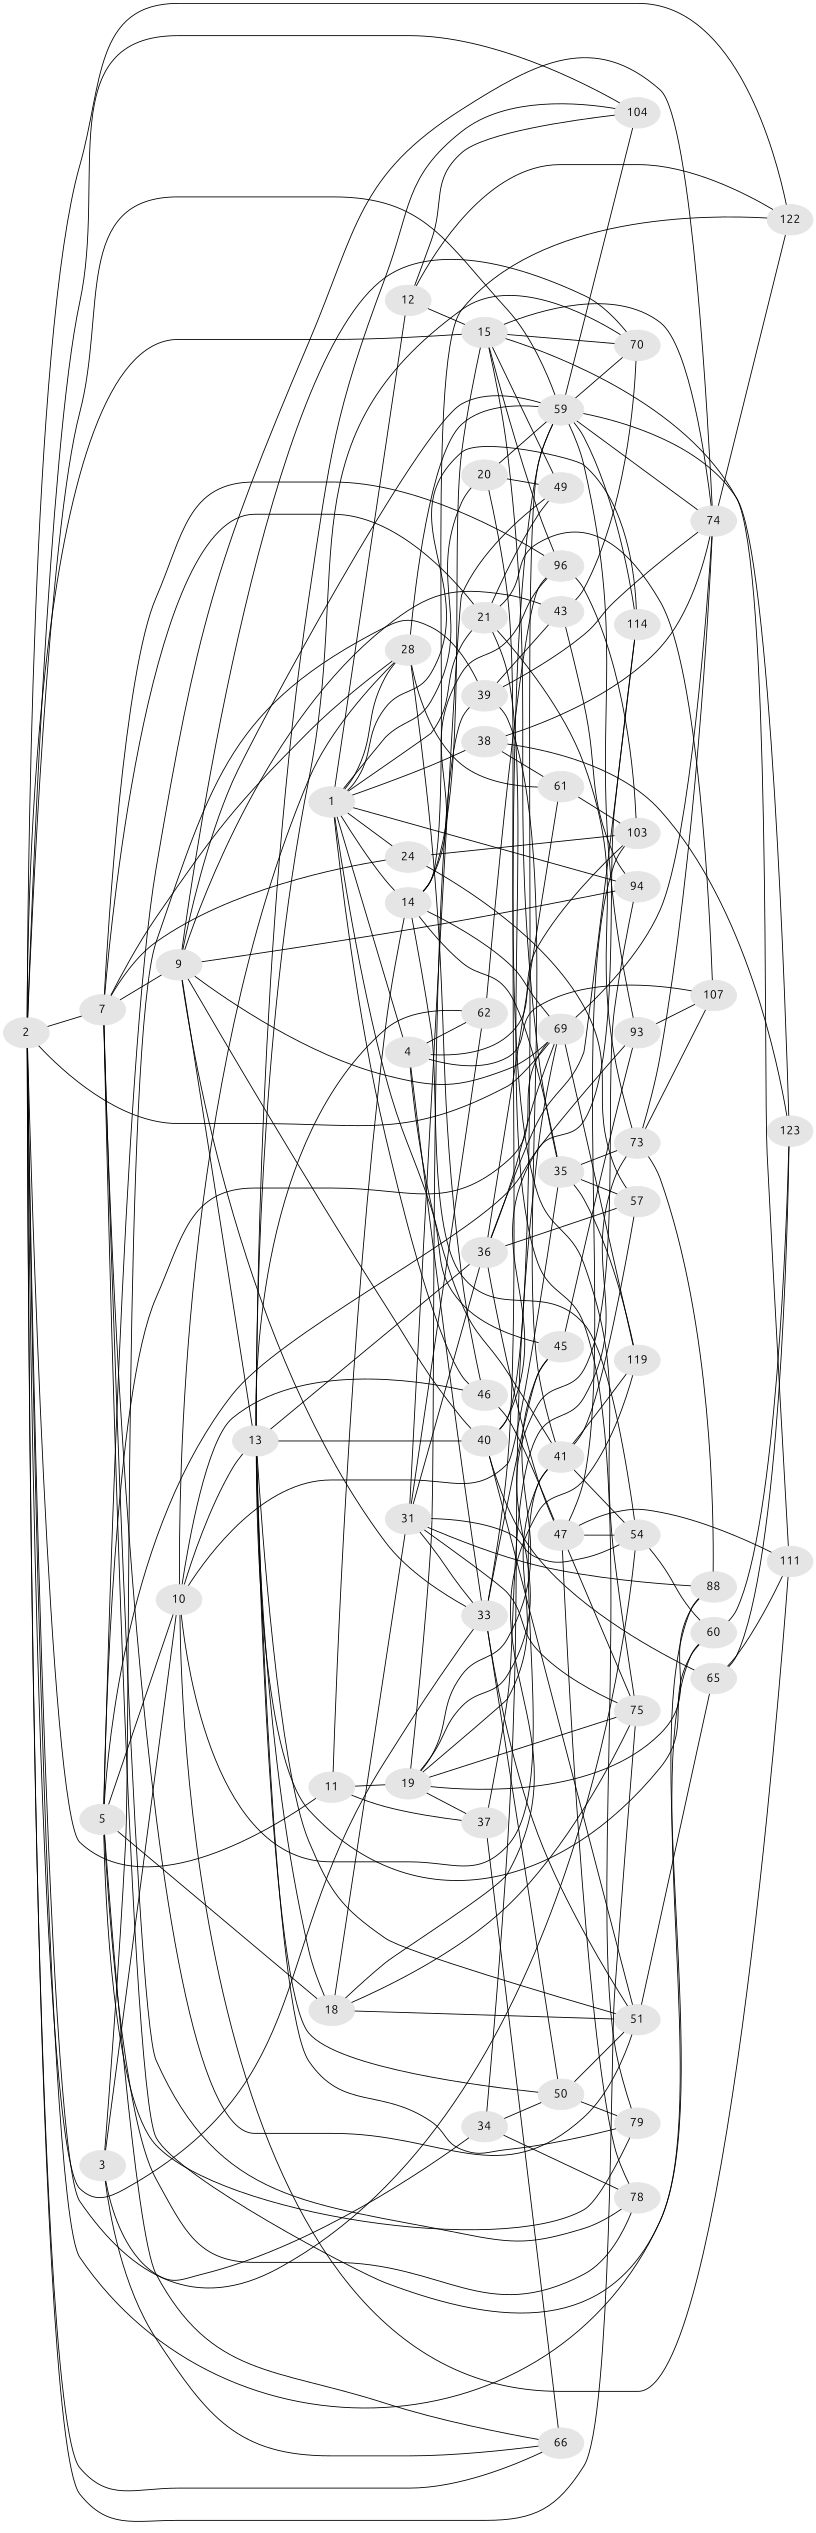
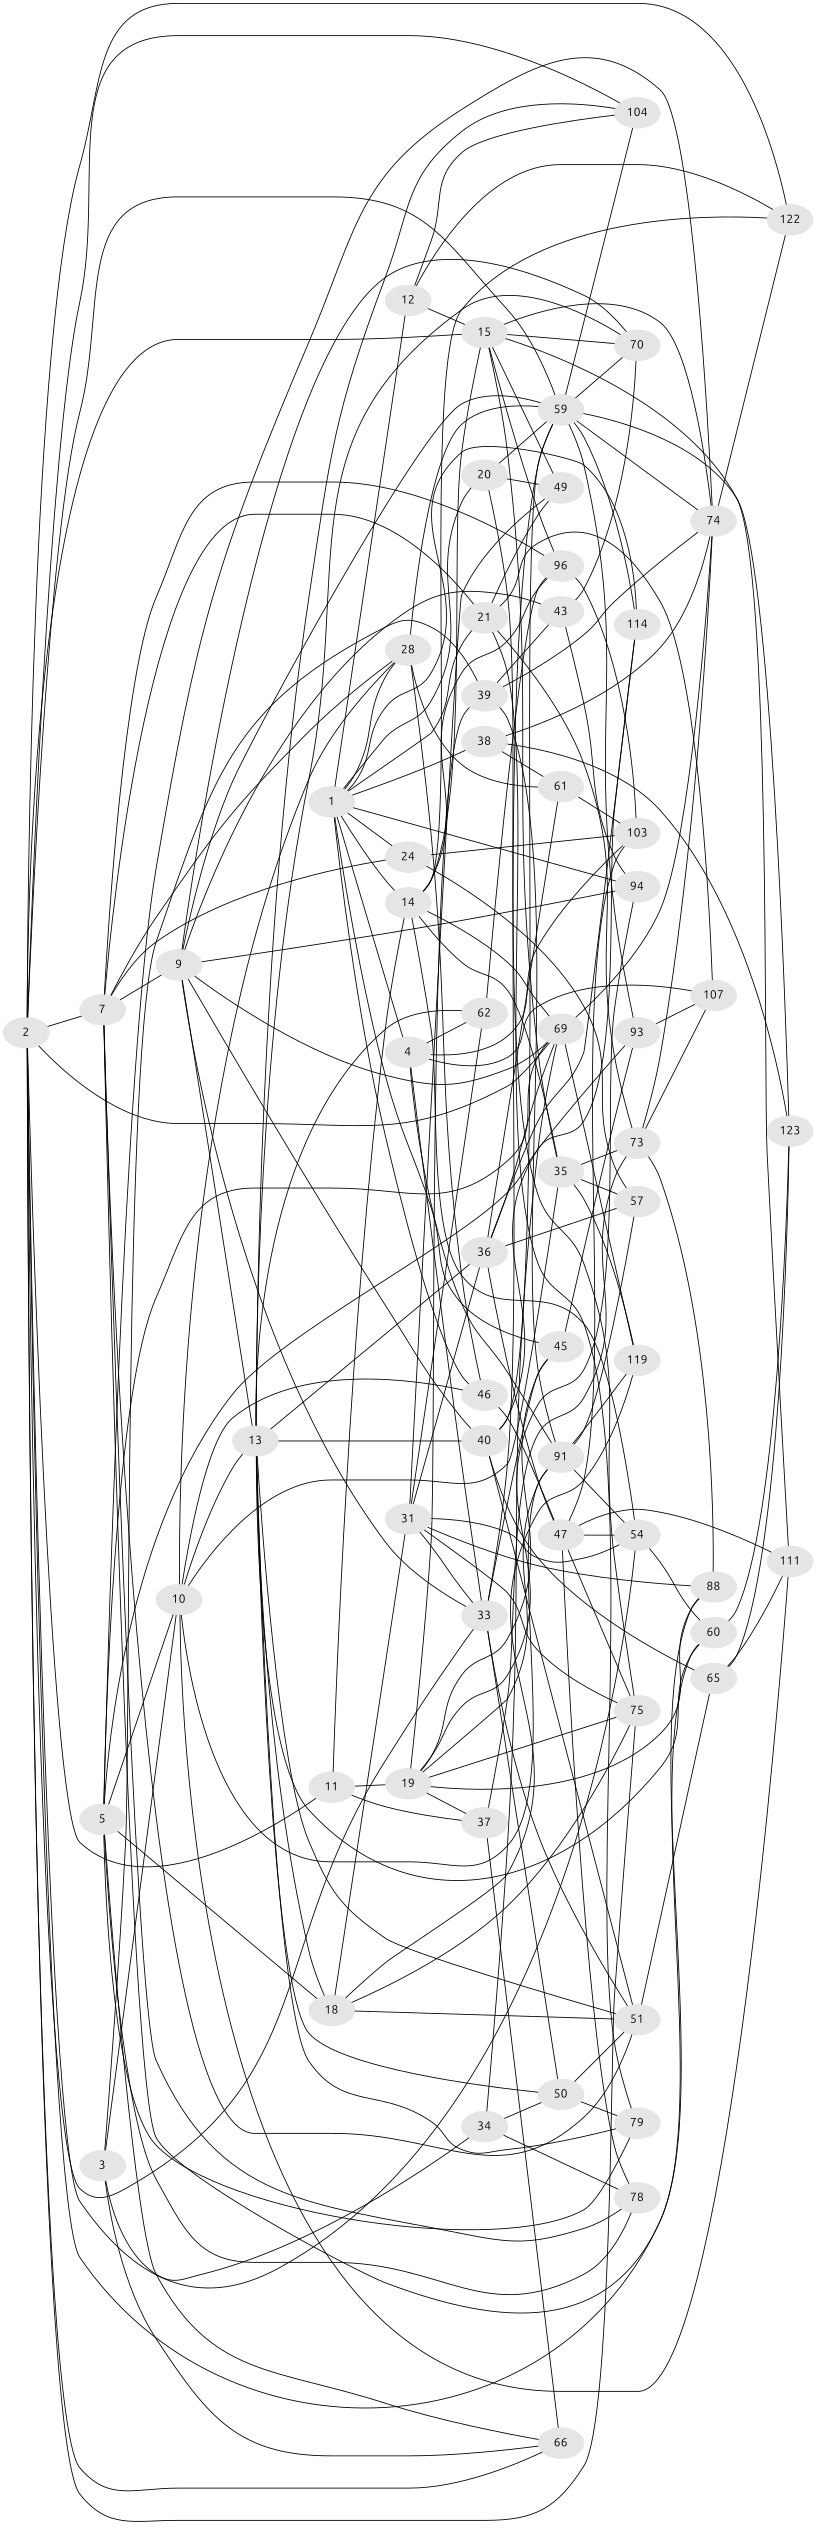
(561, 1457) -> (561, 1457)
